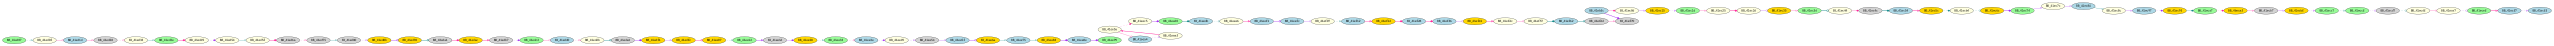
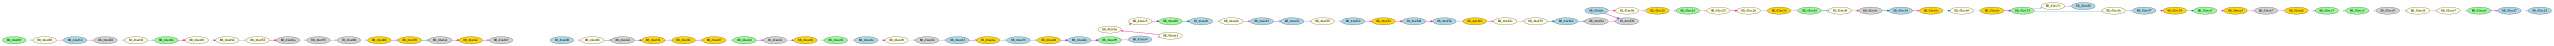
(2098, 8) -> (2067, 12)
(1124, 34) -> (1124, 40)
(532, 40) -> none
